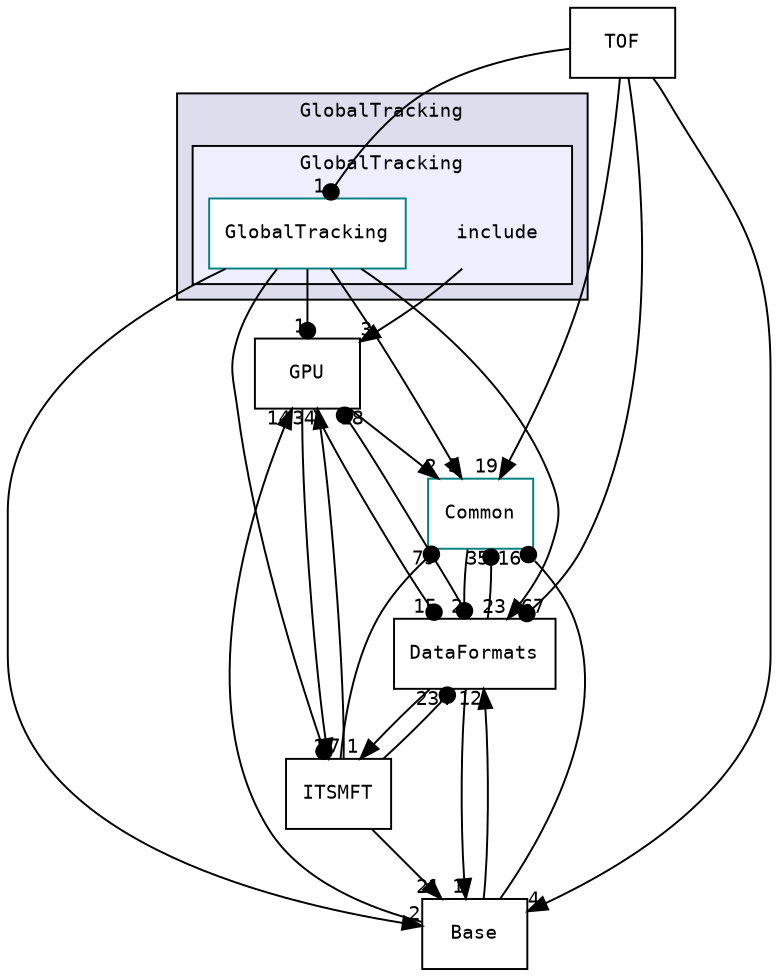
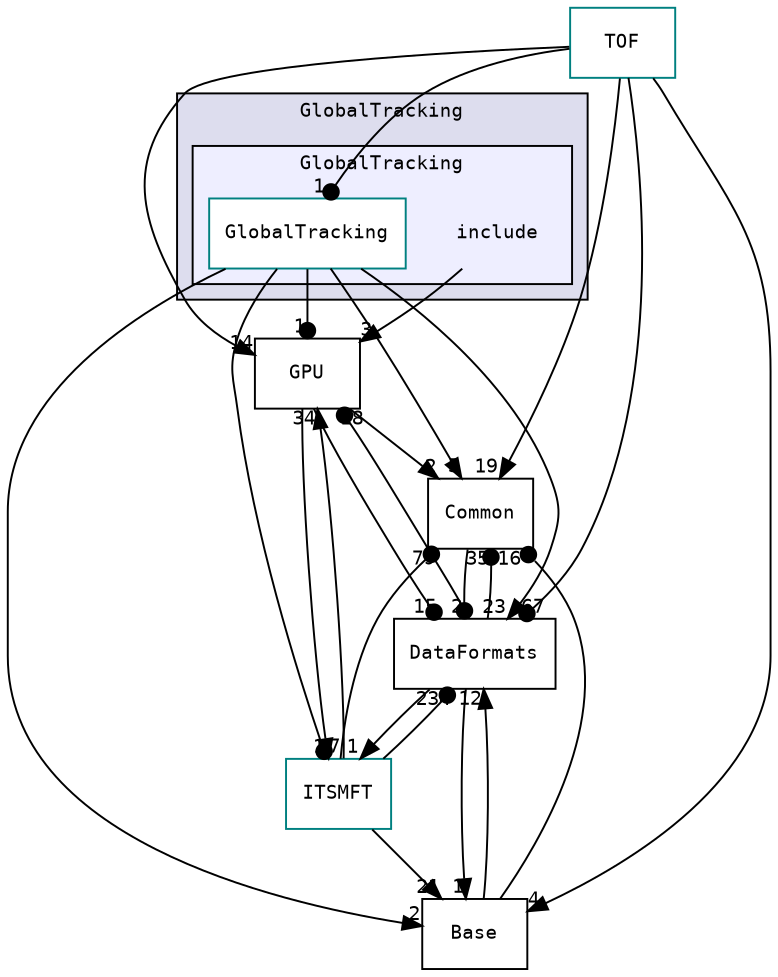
(623, 43) -> (623, 43)
(481, 514) -> (481, 514)
(233, 719) -> (229, 78)
(339, 794) -> (339, 794)
